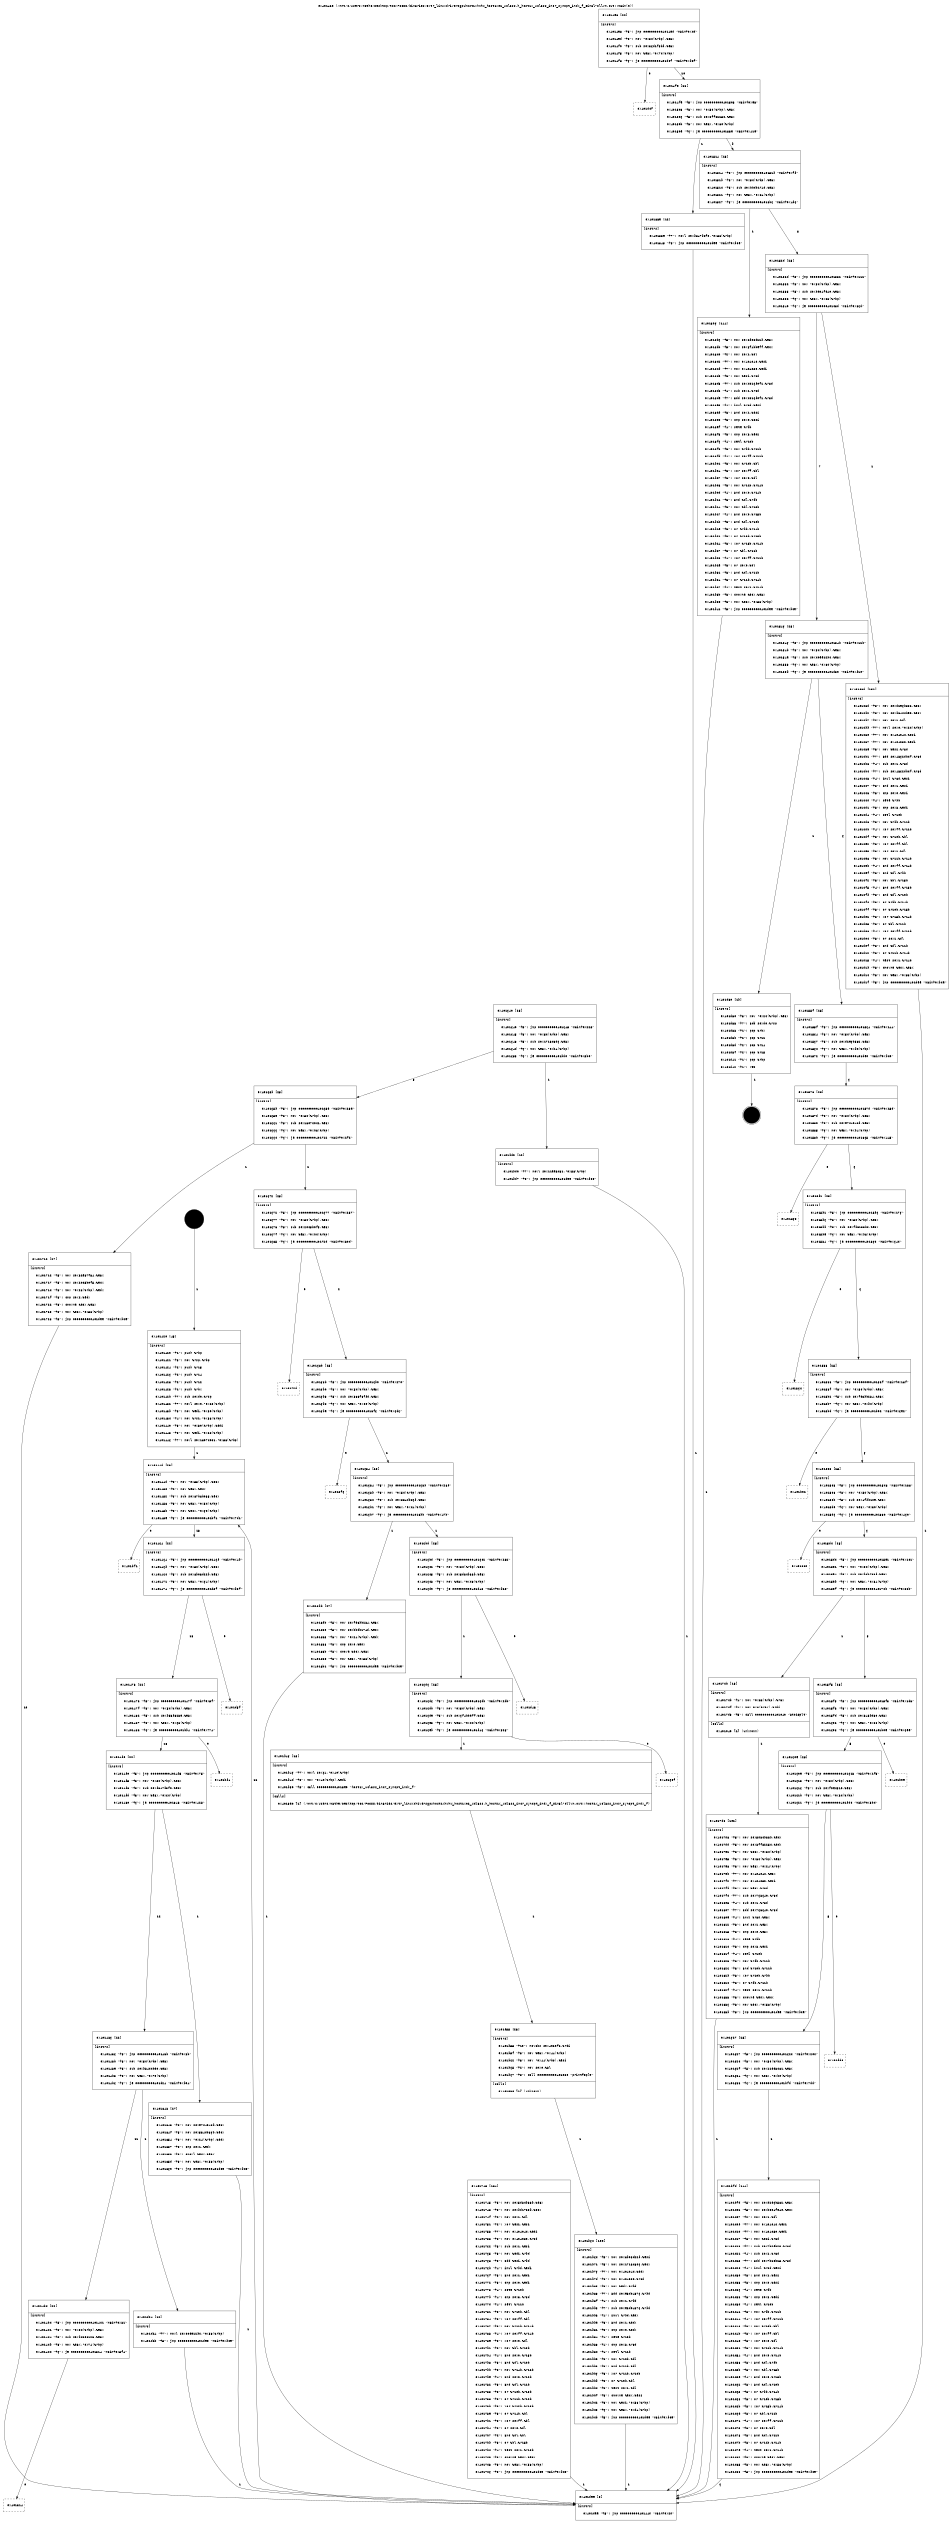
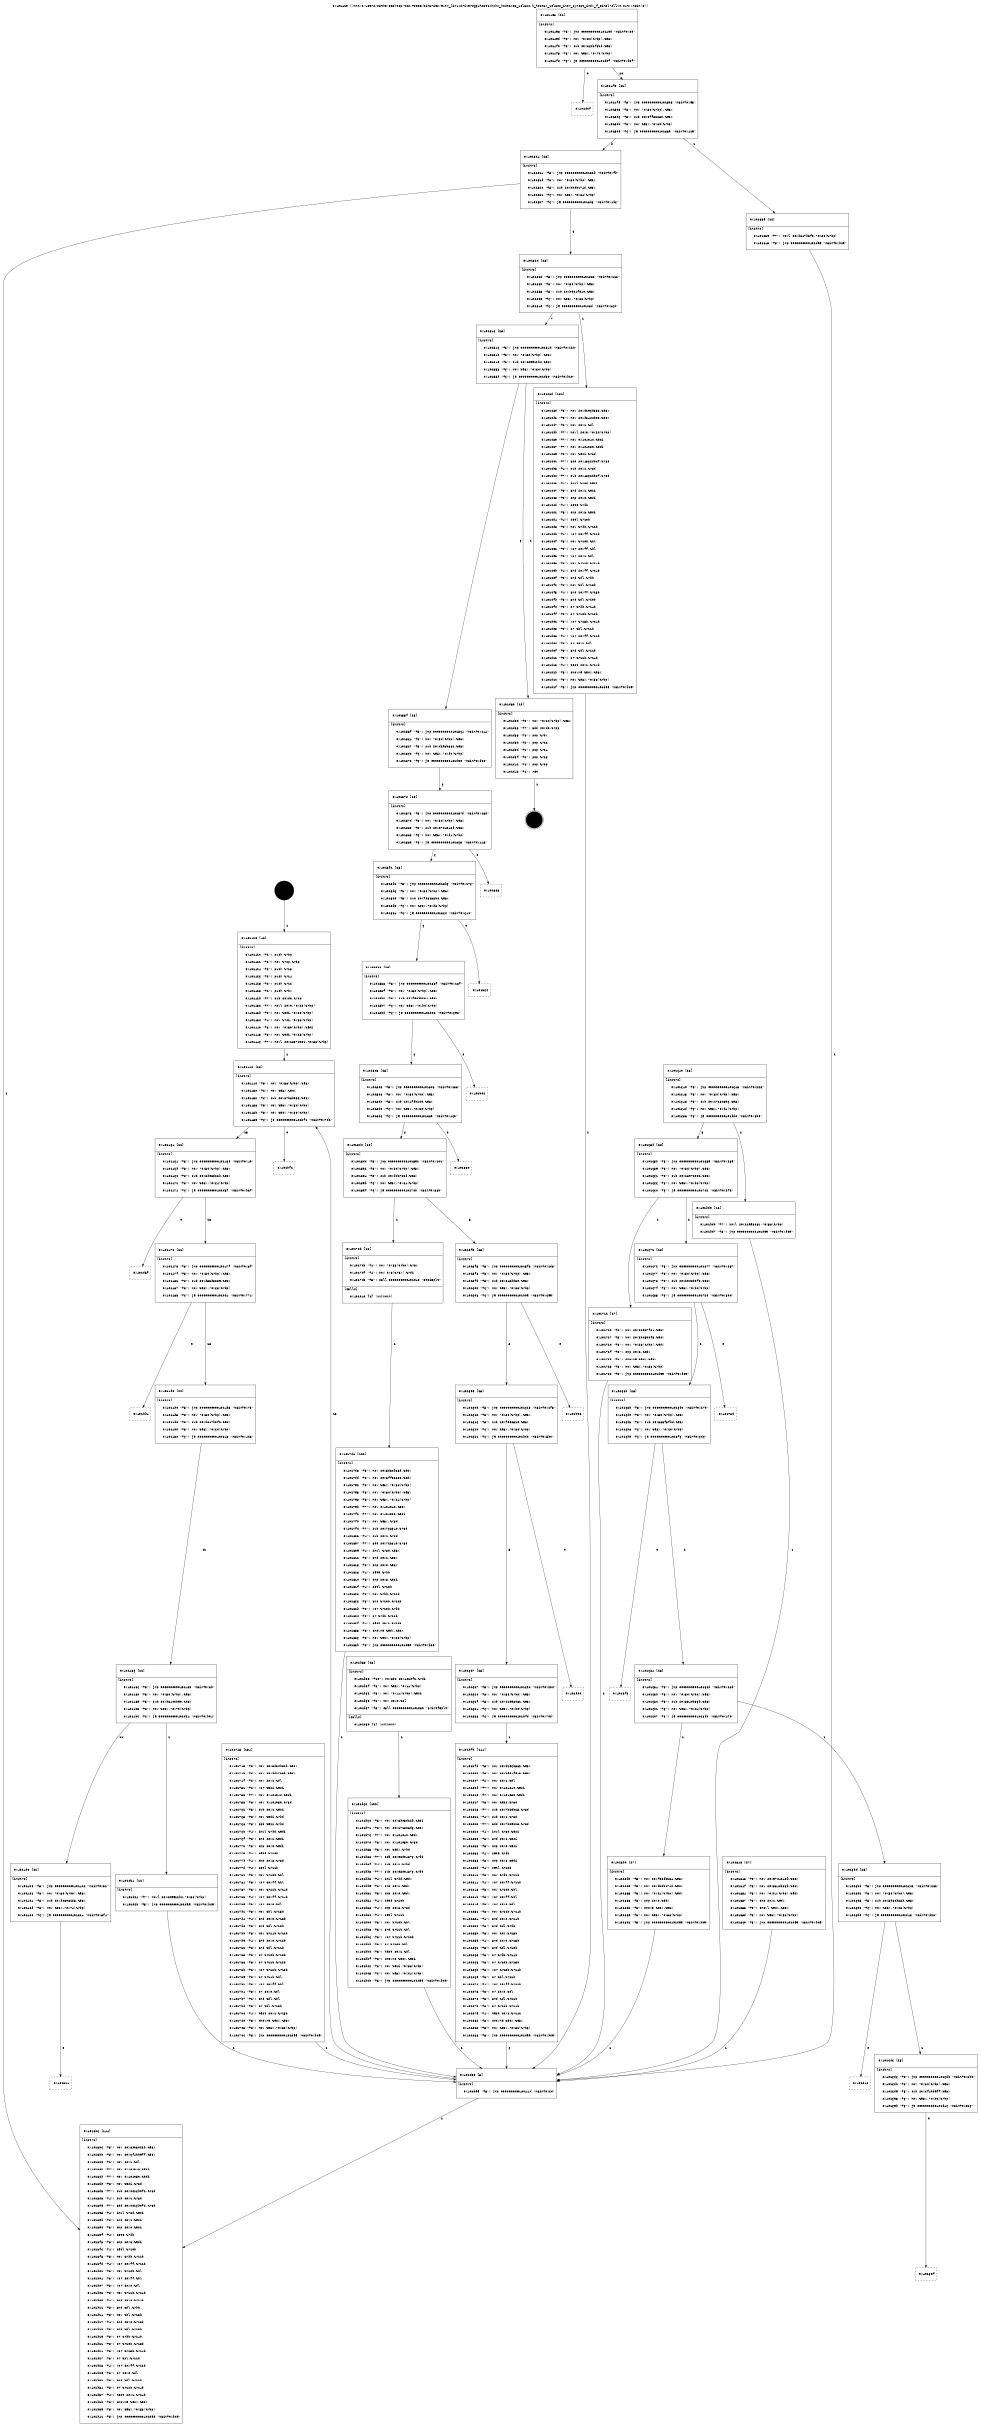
(703, 1561) -> (331, 2172)
(25, 1708) -> (603, 1694)
(461, 1780) -> none
(187, 1954) -> none
